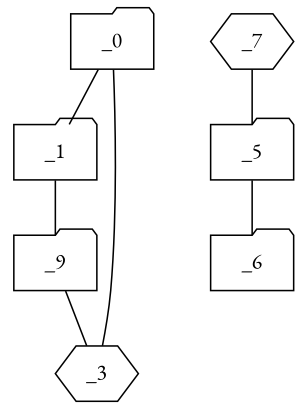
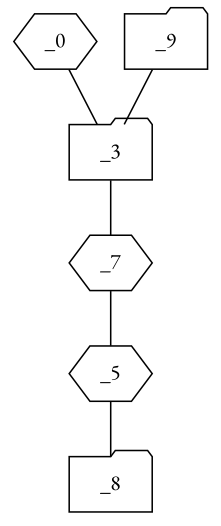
(112, 42) -> (55, 42)
(55, 152) -> none
(252, 152) -> (111, 374)
none -> (111, 208)
(252, 263) -> (111, 484)
(97, 374) -> (111, 152)
